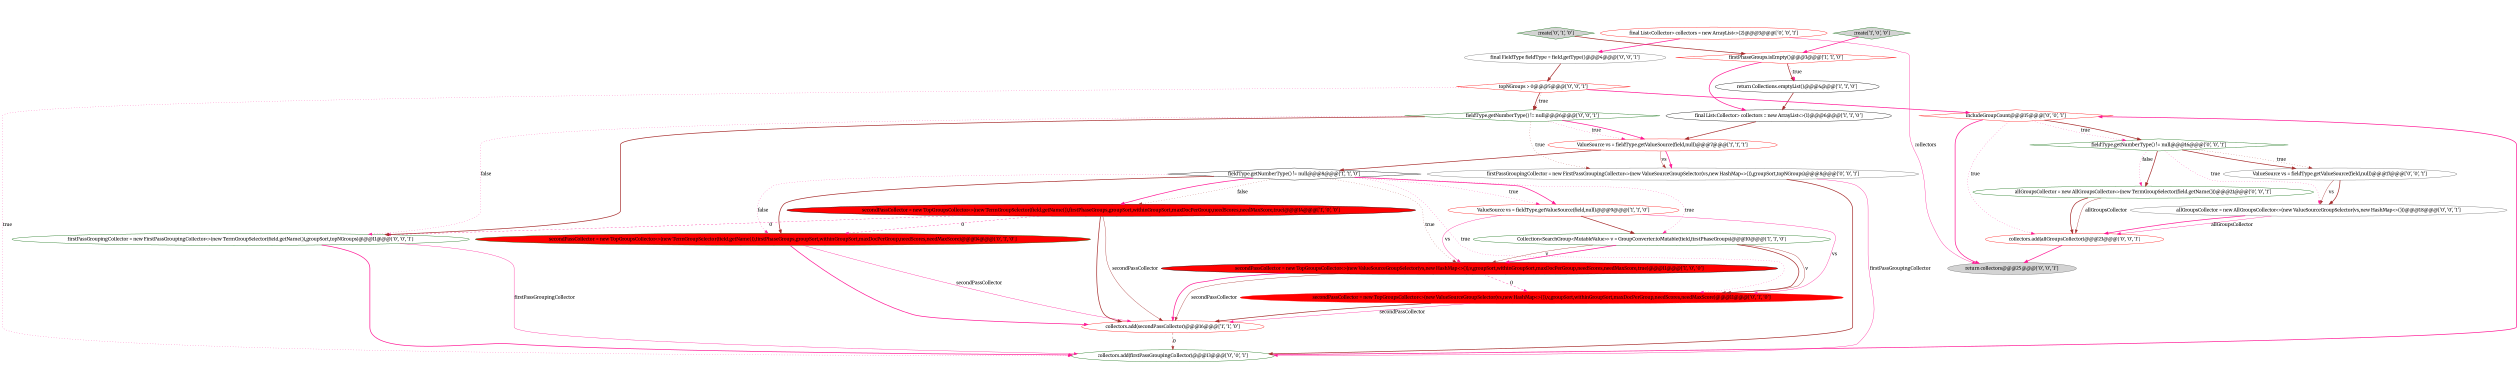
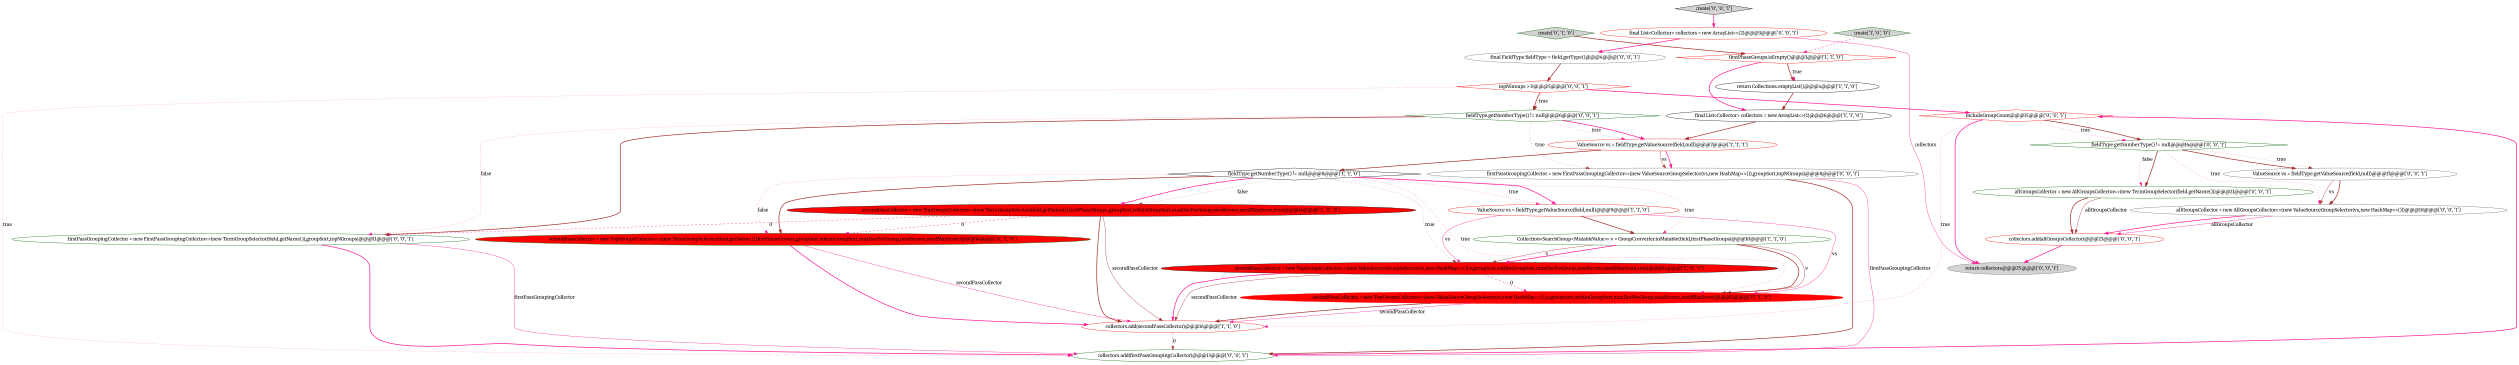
none -> (1714, 9)
(1833, 44) -> (1833, 44)
(1968, 188) -> (1696, 317)
